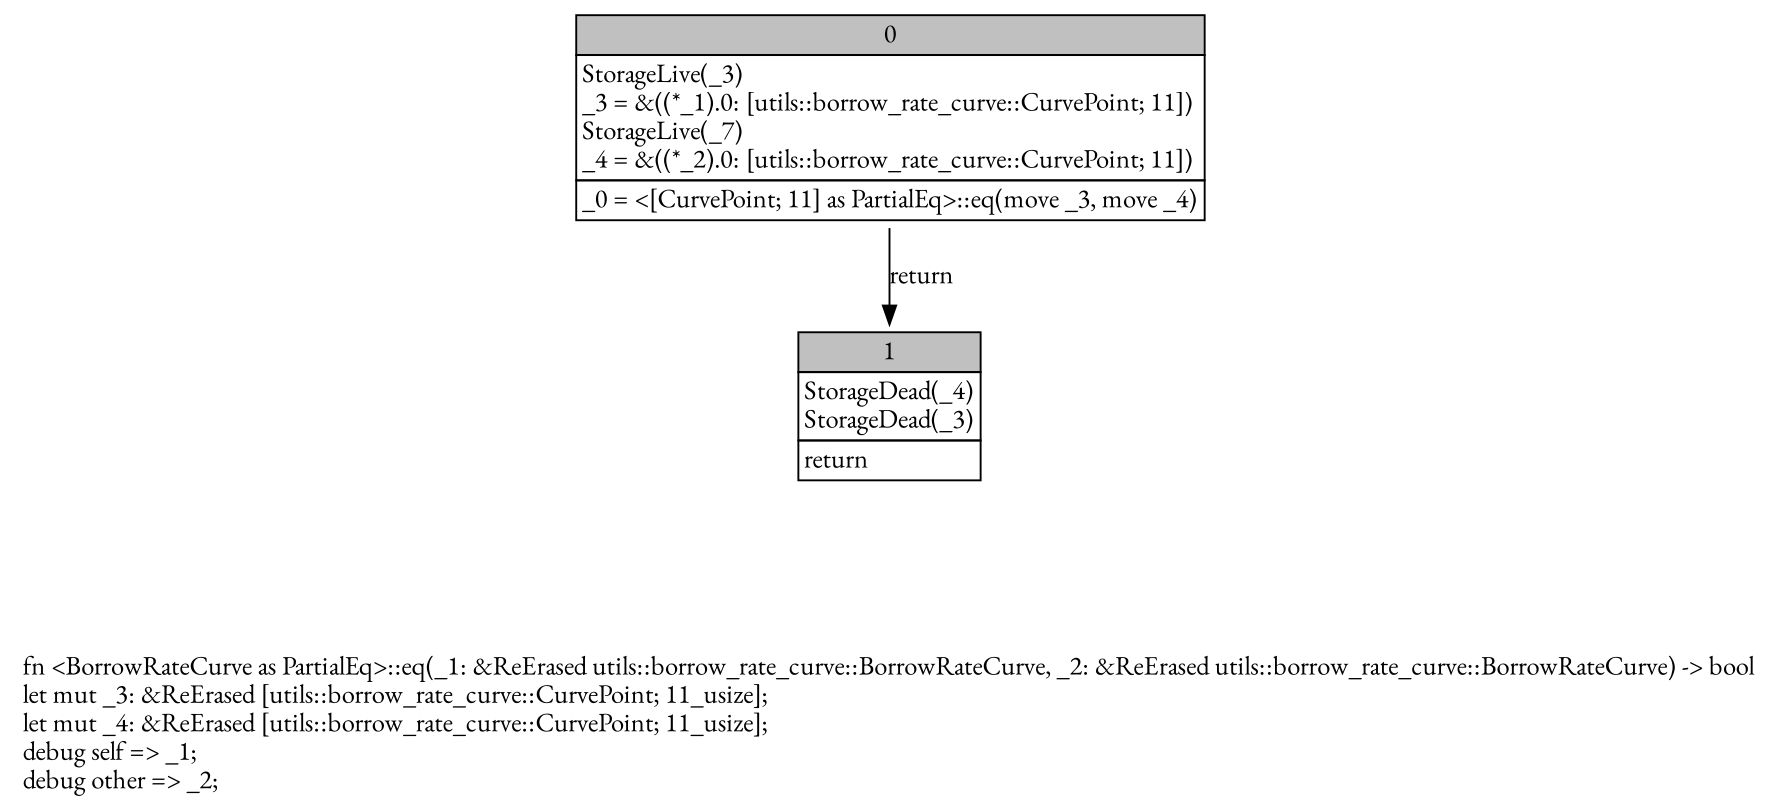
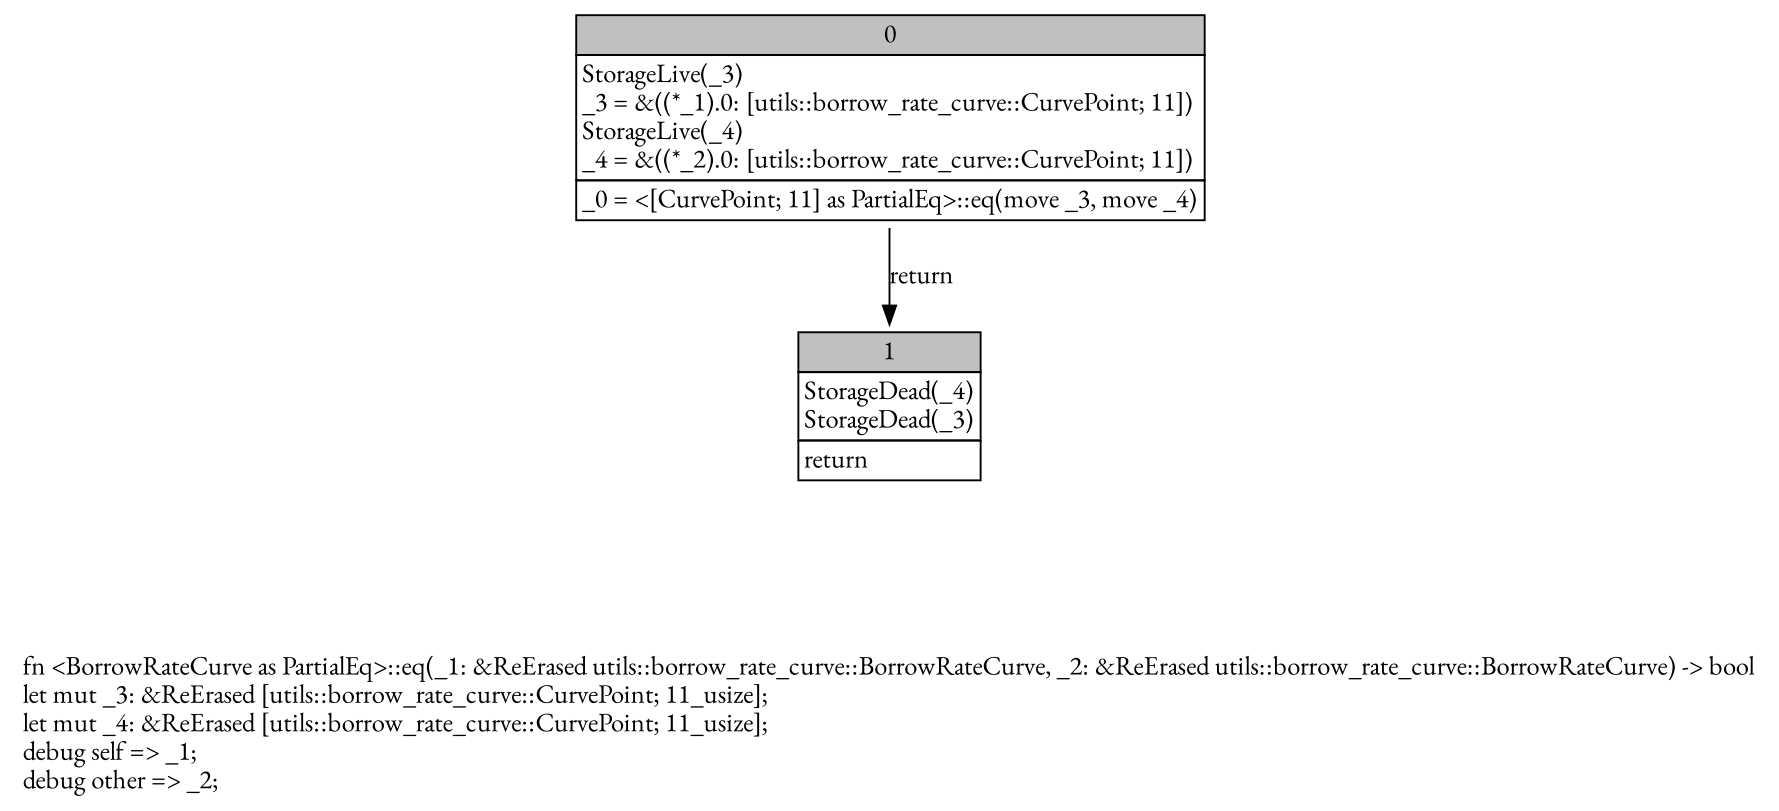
(663, 131) -> (663, 131)
